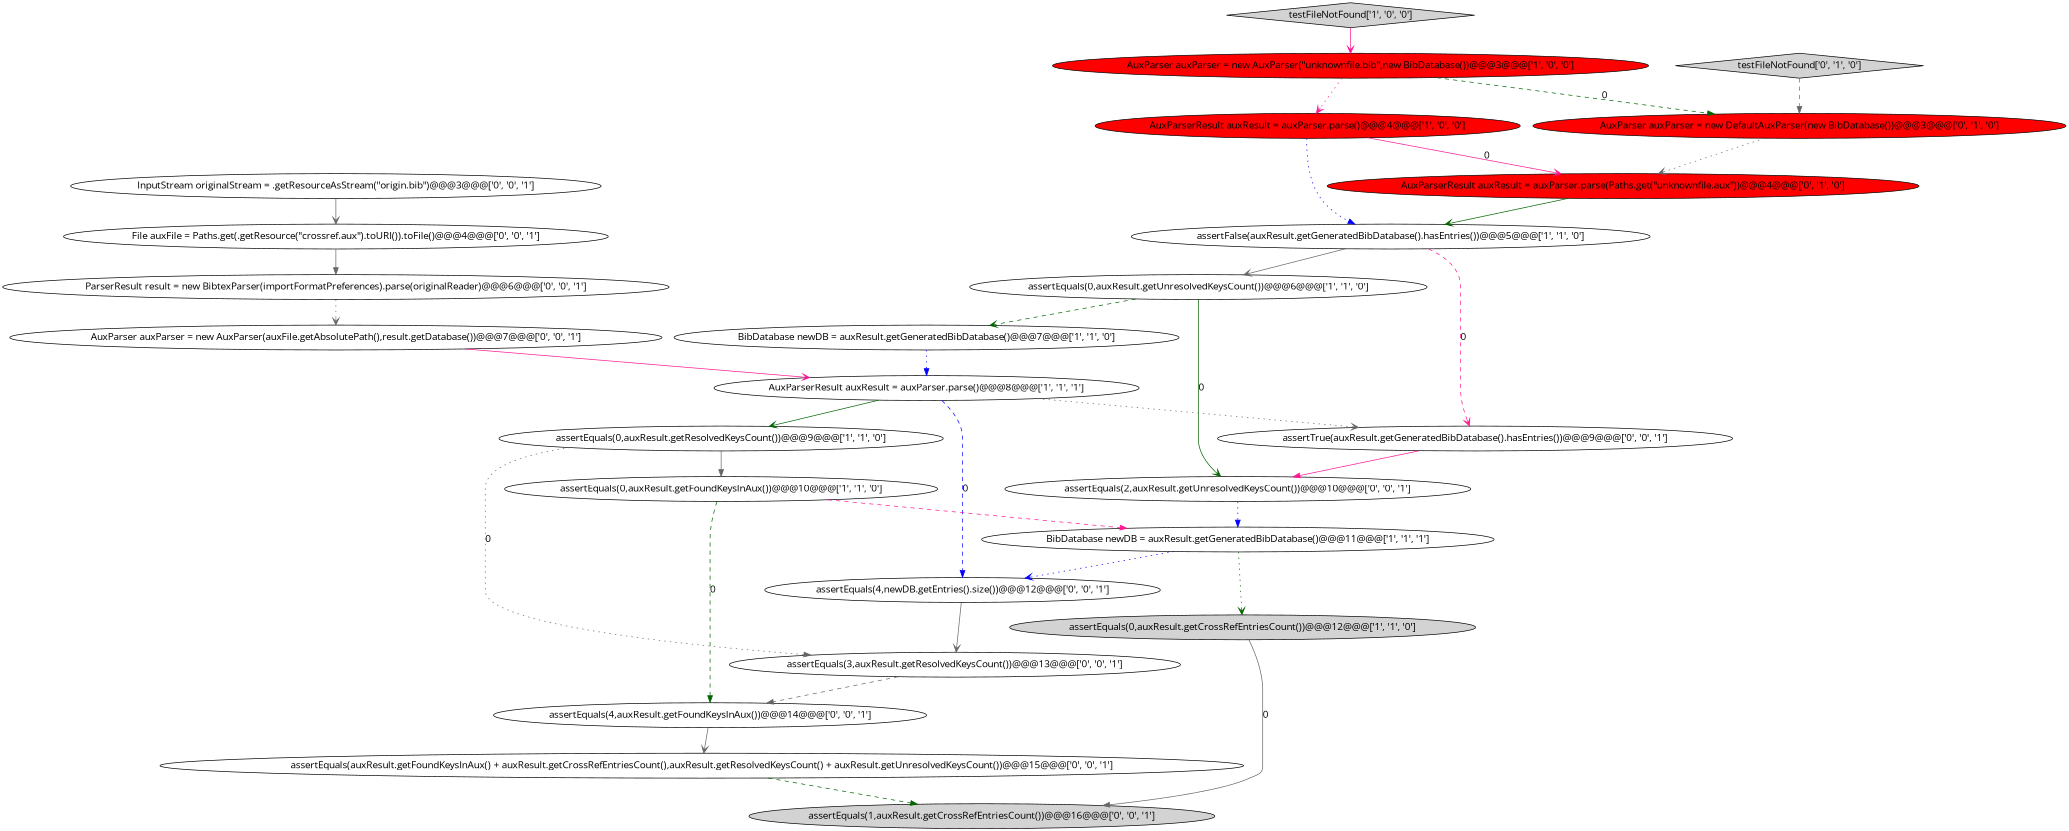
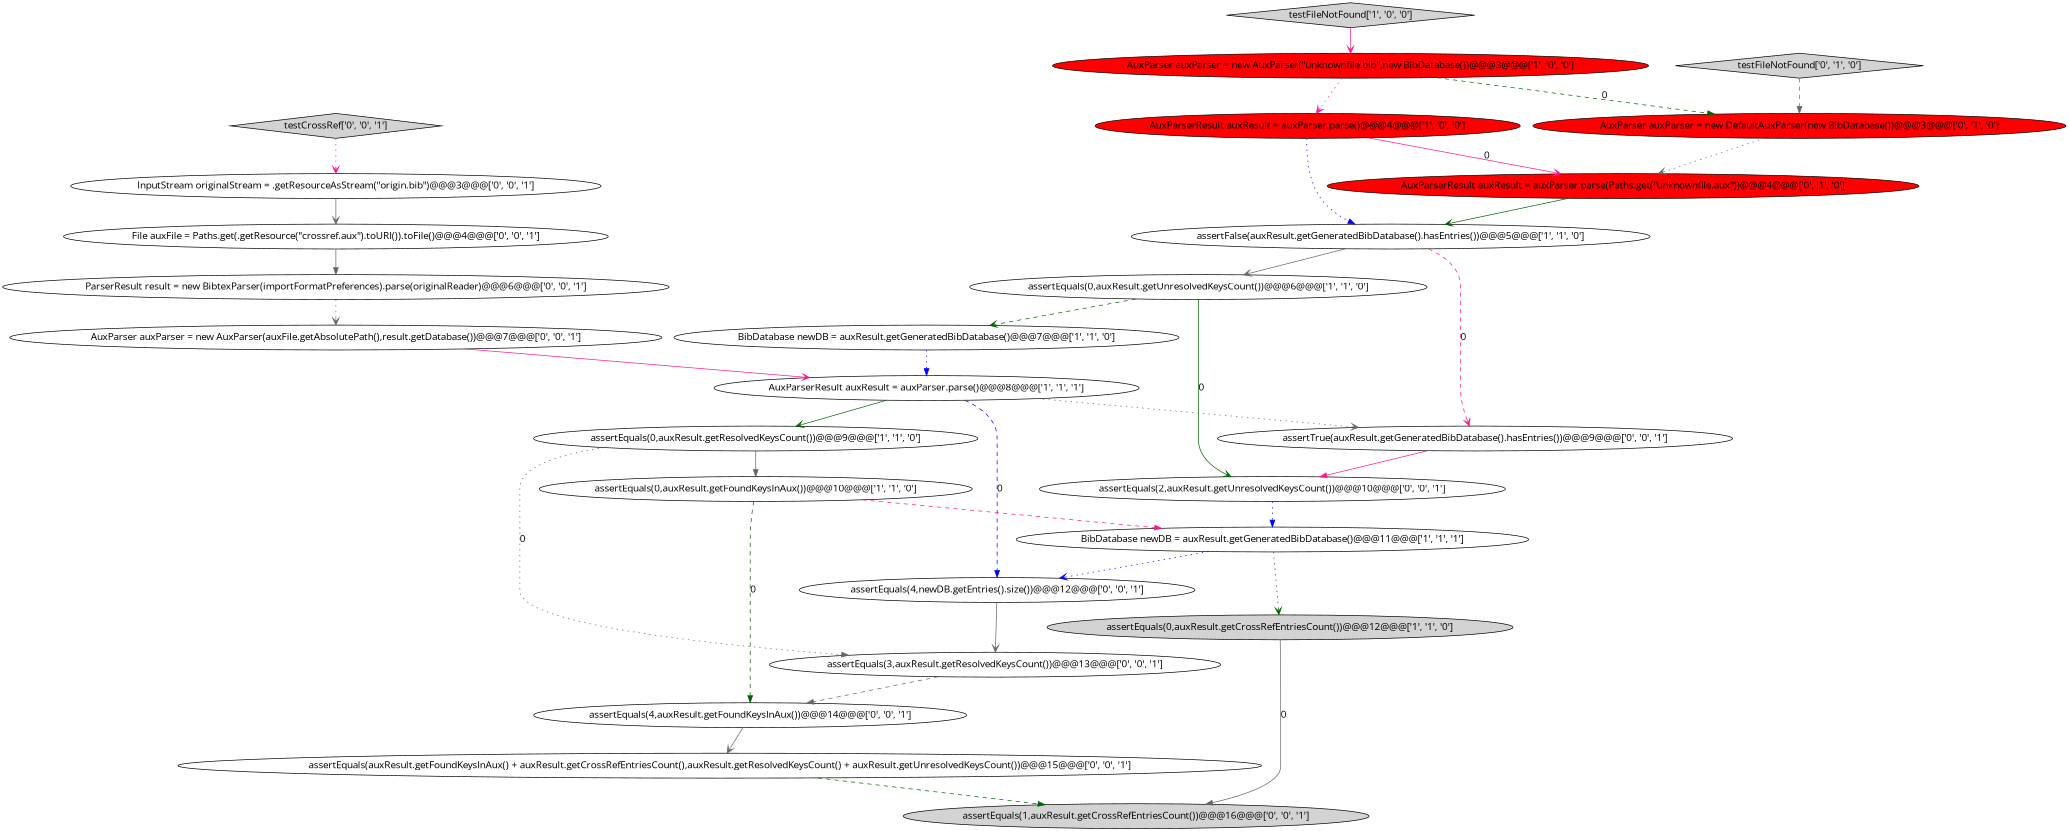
none -> (336, 126)
